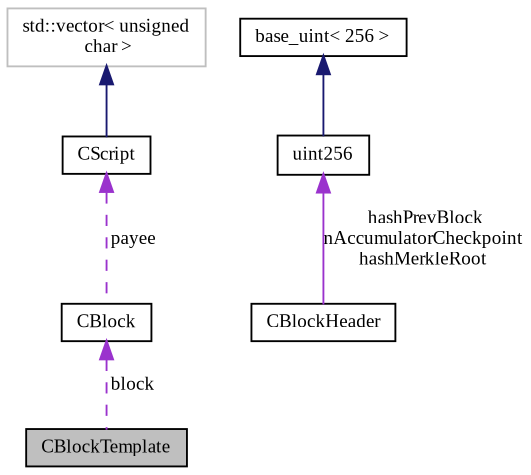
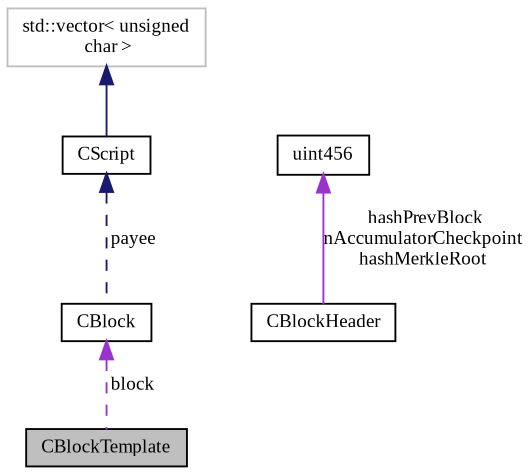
(323, 37) -> none
(323, 155) -> (323, 155)
(107, 248) -> (107, 248)
